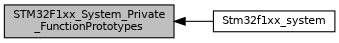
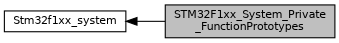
(199, 21) -> (151, 21)
